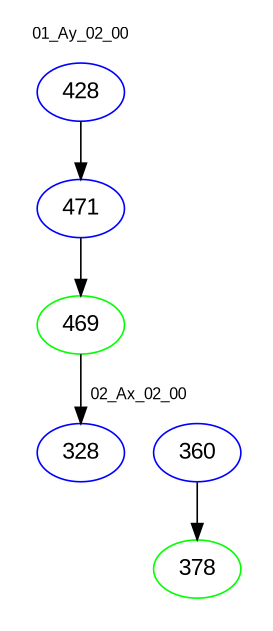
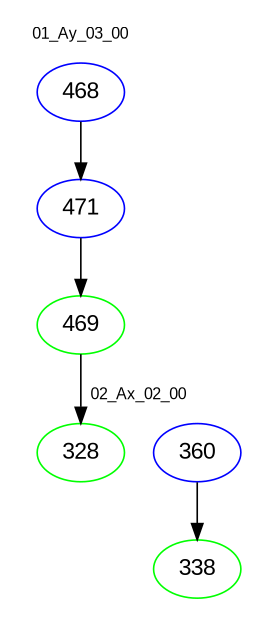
(81, 35) -> (81, 35)
(81, 92) -> (81, 92)
(81, 453) -> (81, 453)
(197, 569) -> (197, 569)
